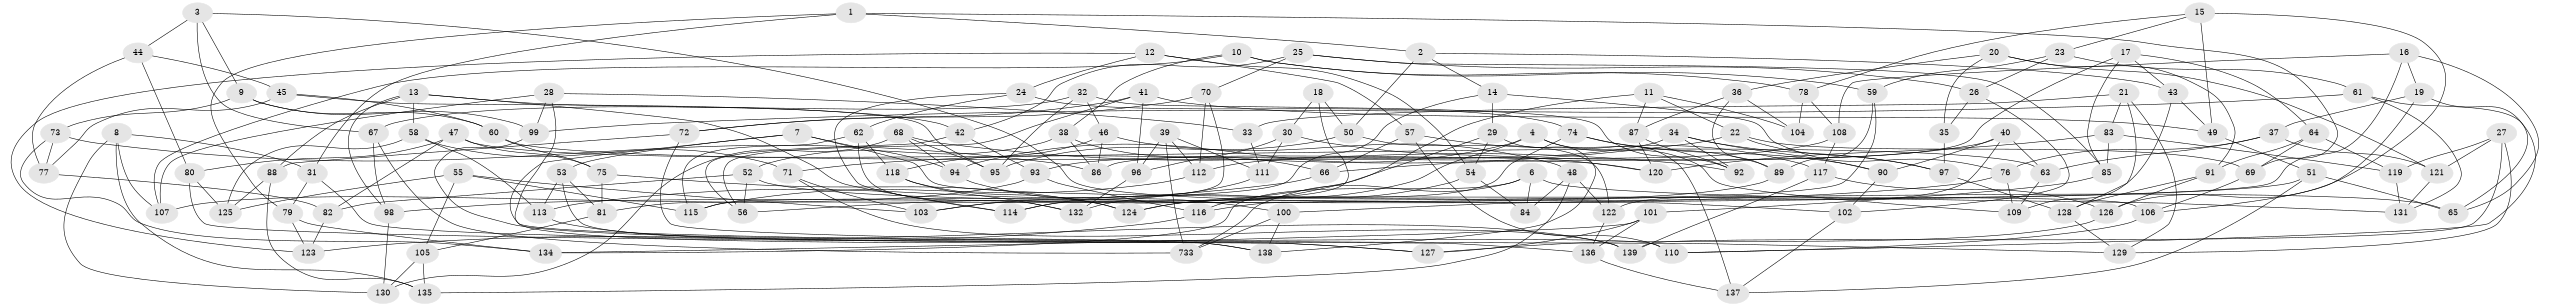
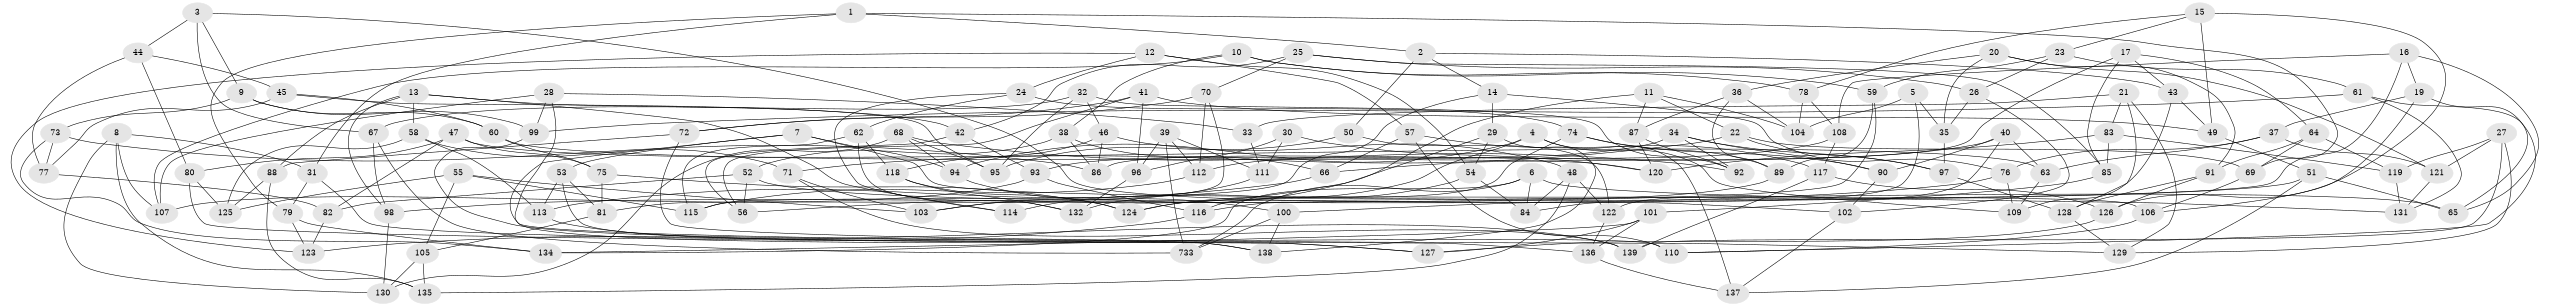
(1318, 93) -> none
none -> (1913, 93)
